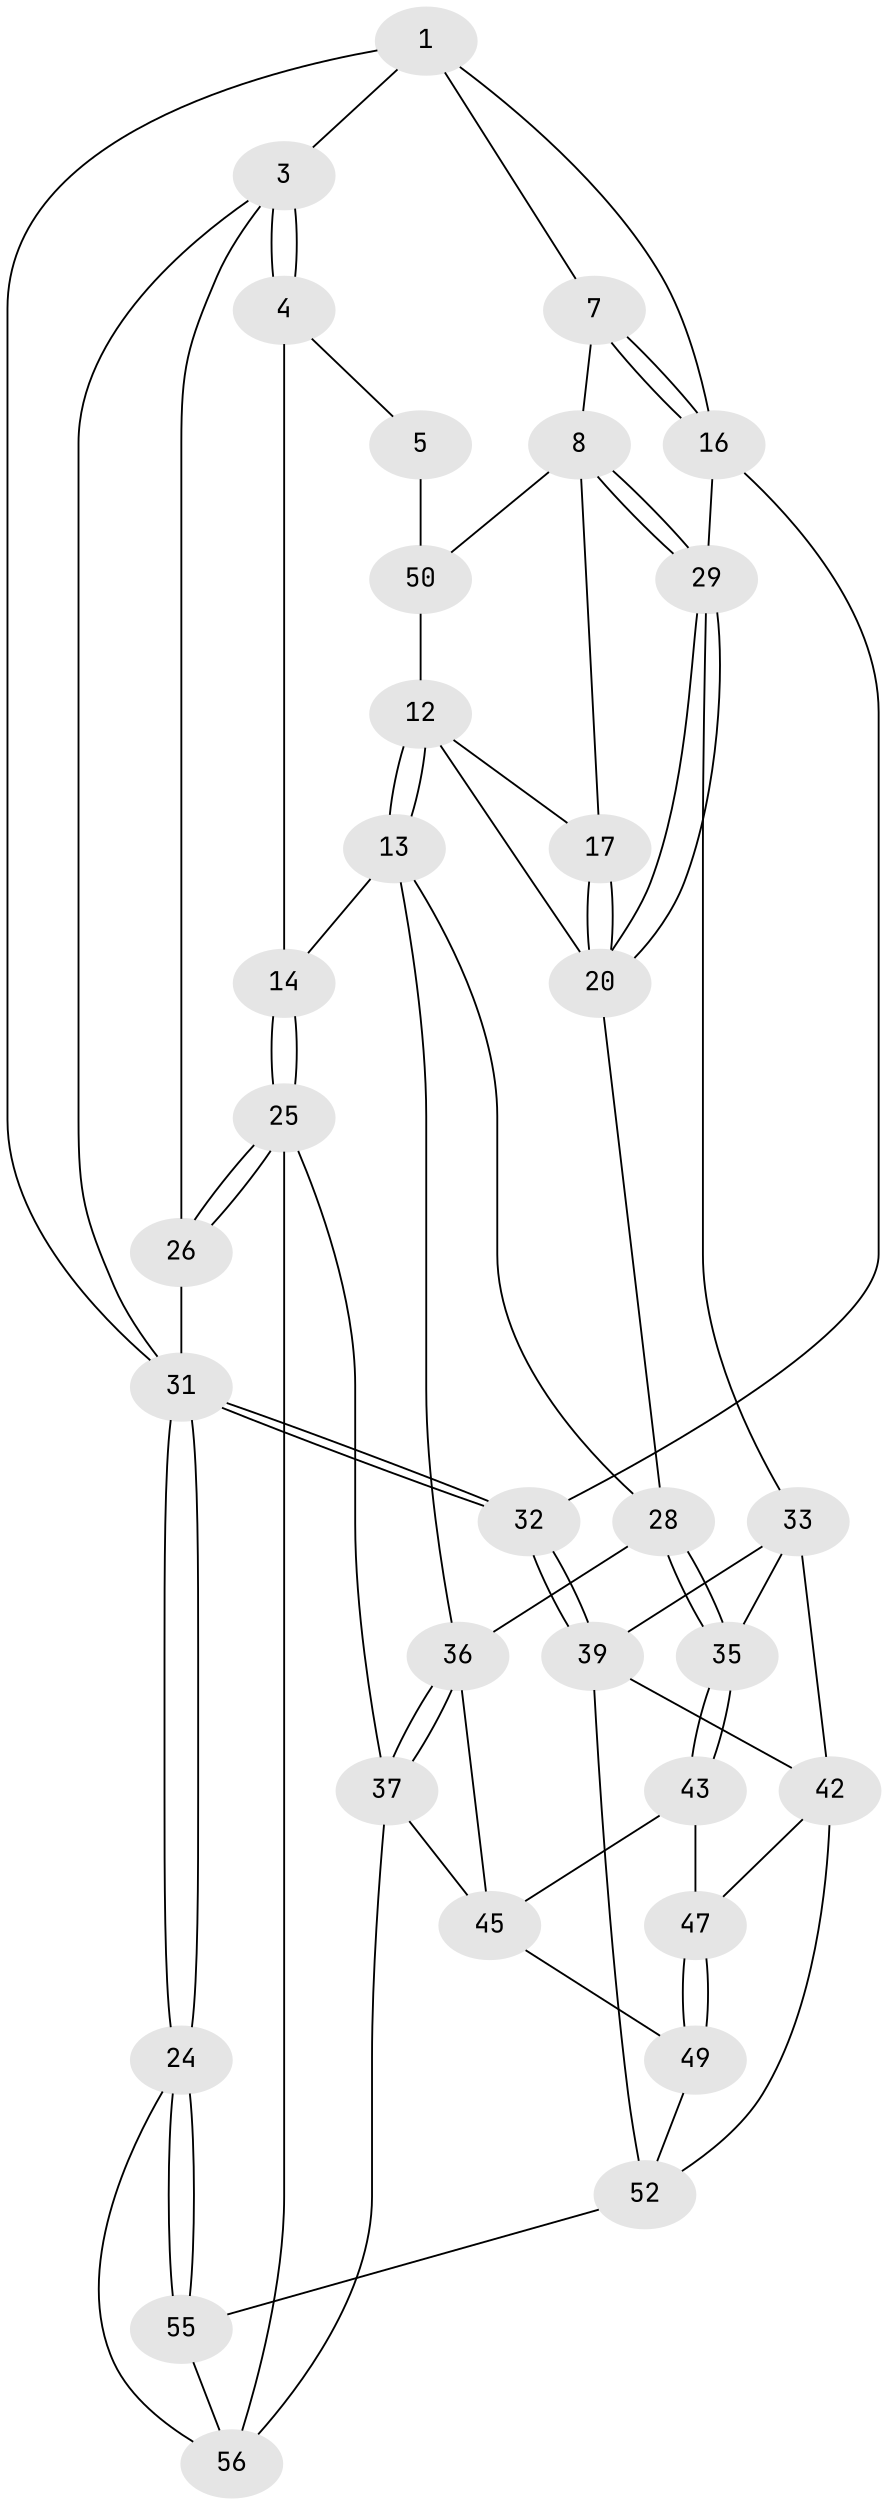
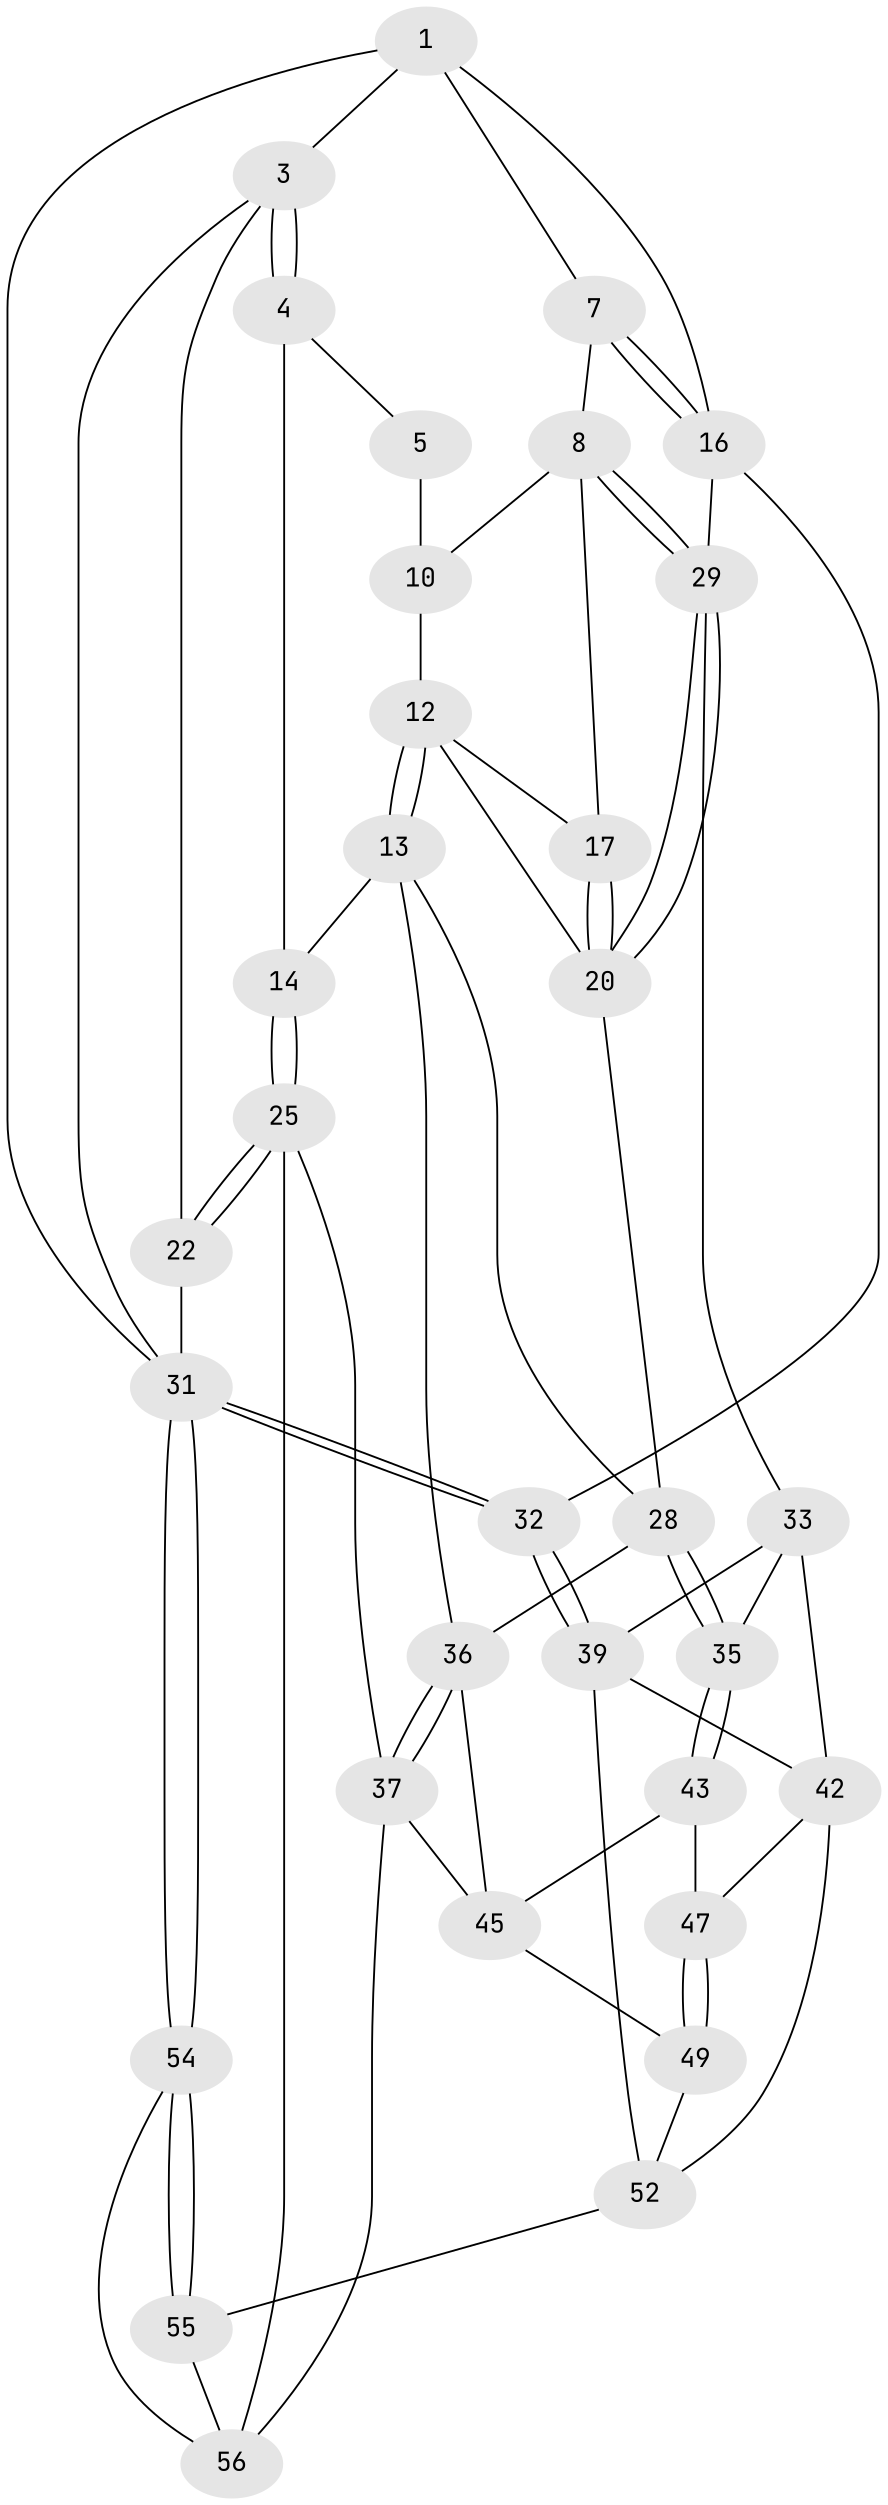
(421, 580) -> (421, 580)
(181, 1253) -> (181, 1253)
(181, 2060) -> (181, 2060)
